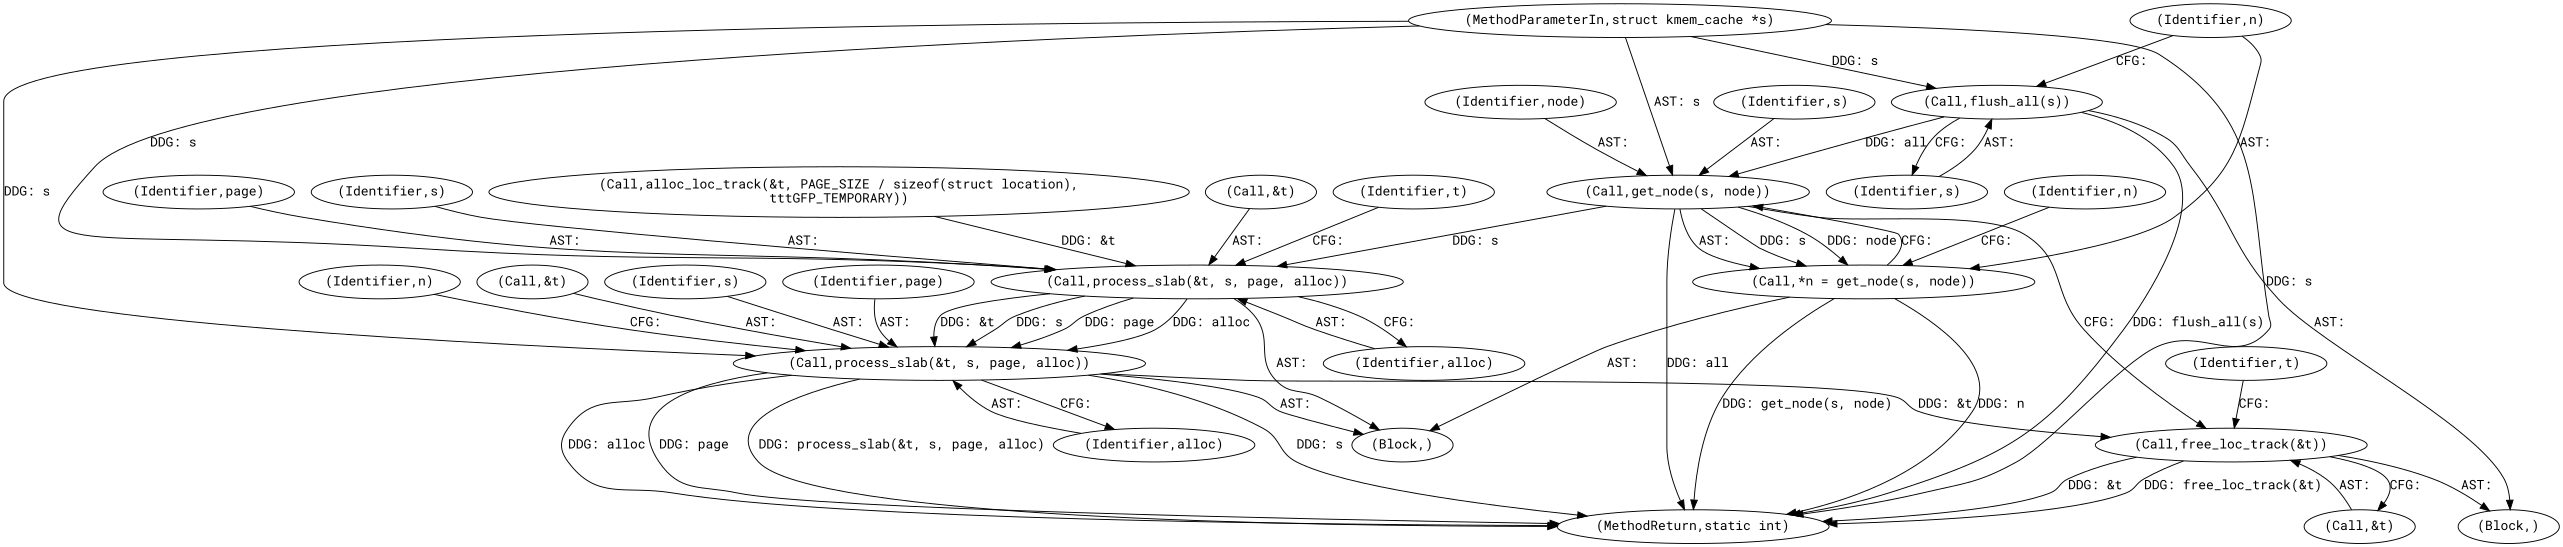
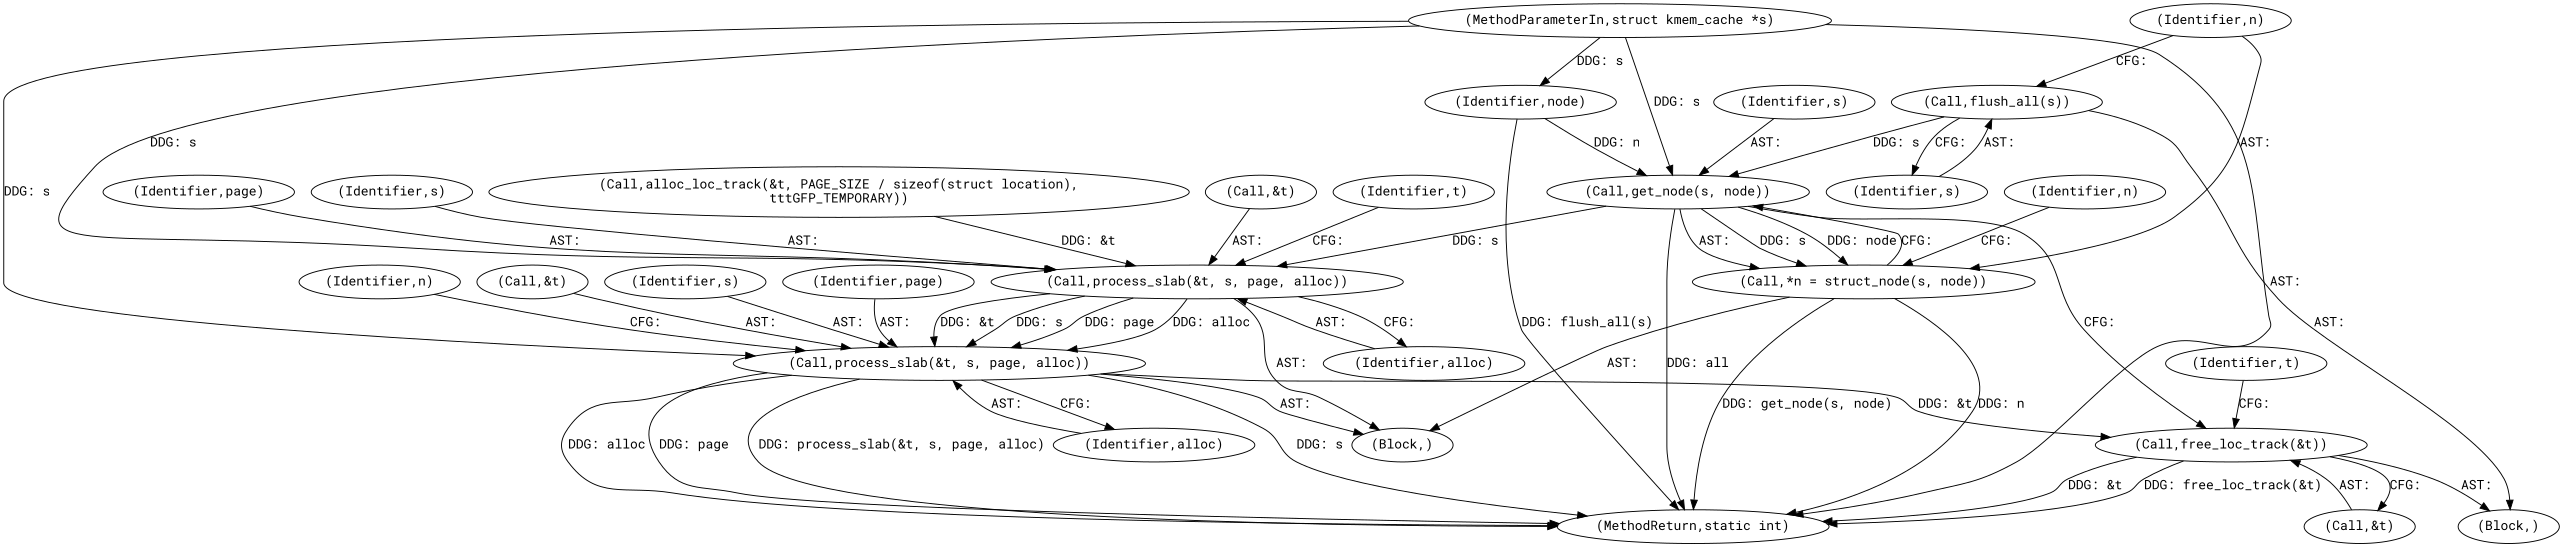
(1809, 61) -> (1574, 58)
(1677, 102) -> (1677, 102)
(1617, 143) -> (1617, 143)
(1897, 143) -> (1897, 143)
(1864, 282) -> (1864, 282)
(2289, 282) -> (2289, 282)
(2094, 367) -> (1526, 337)
